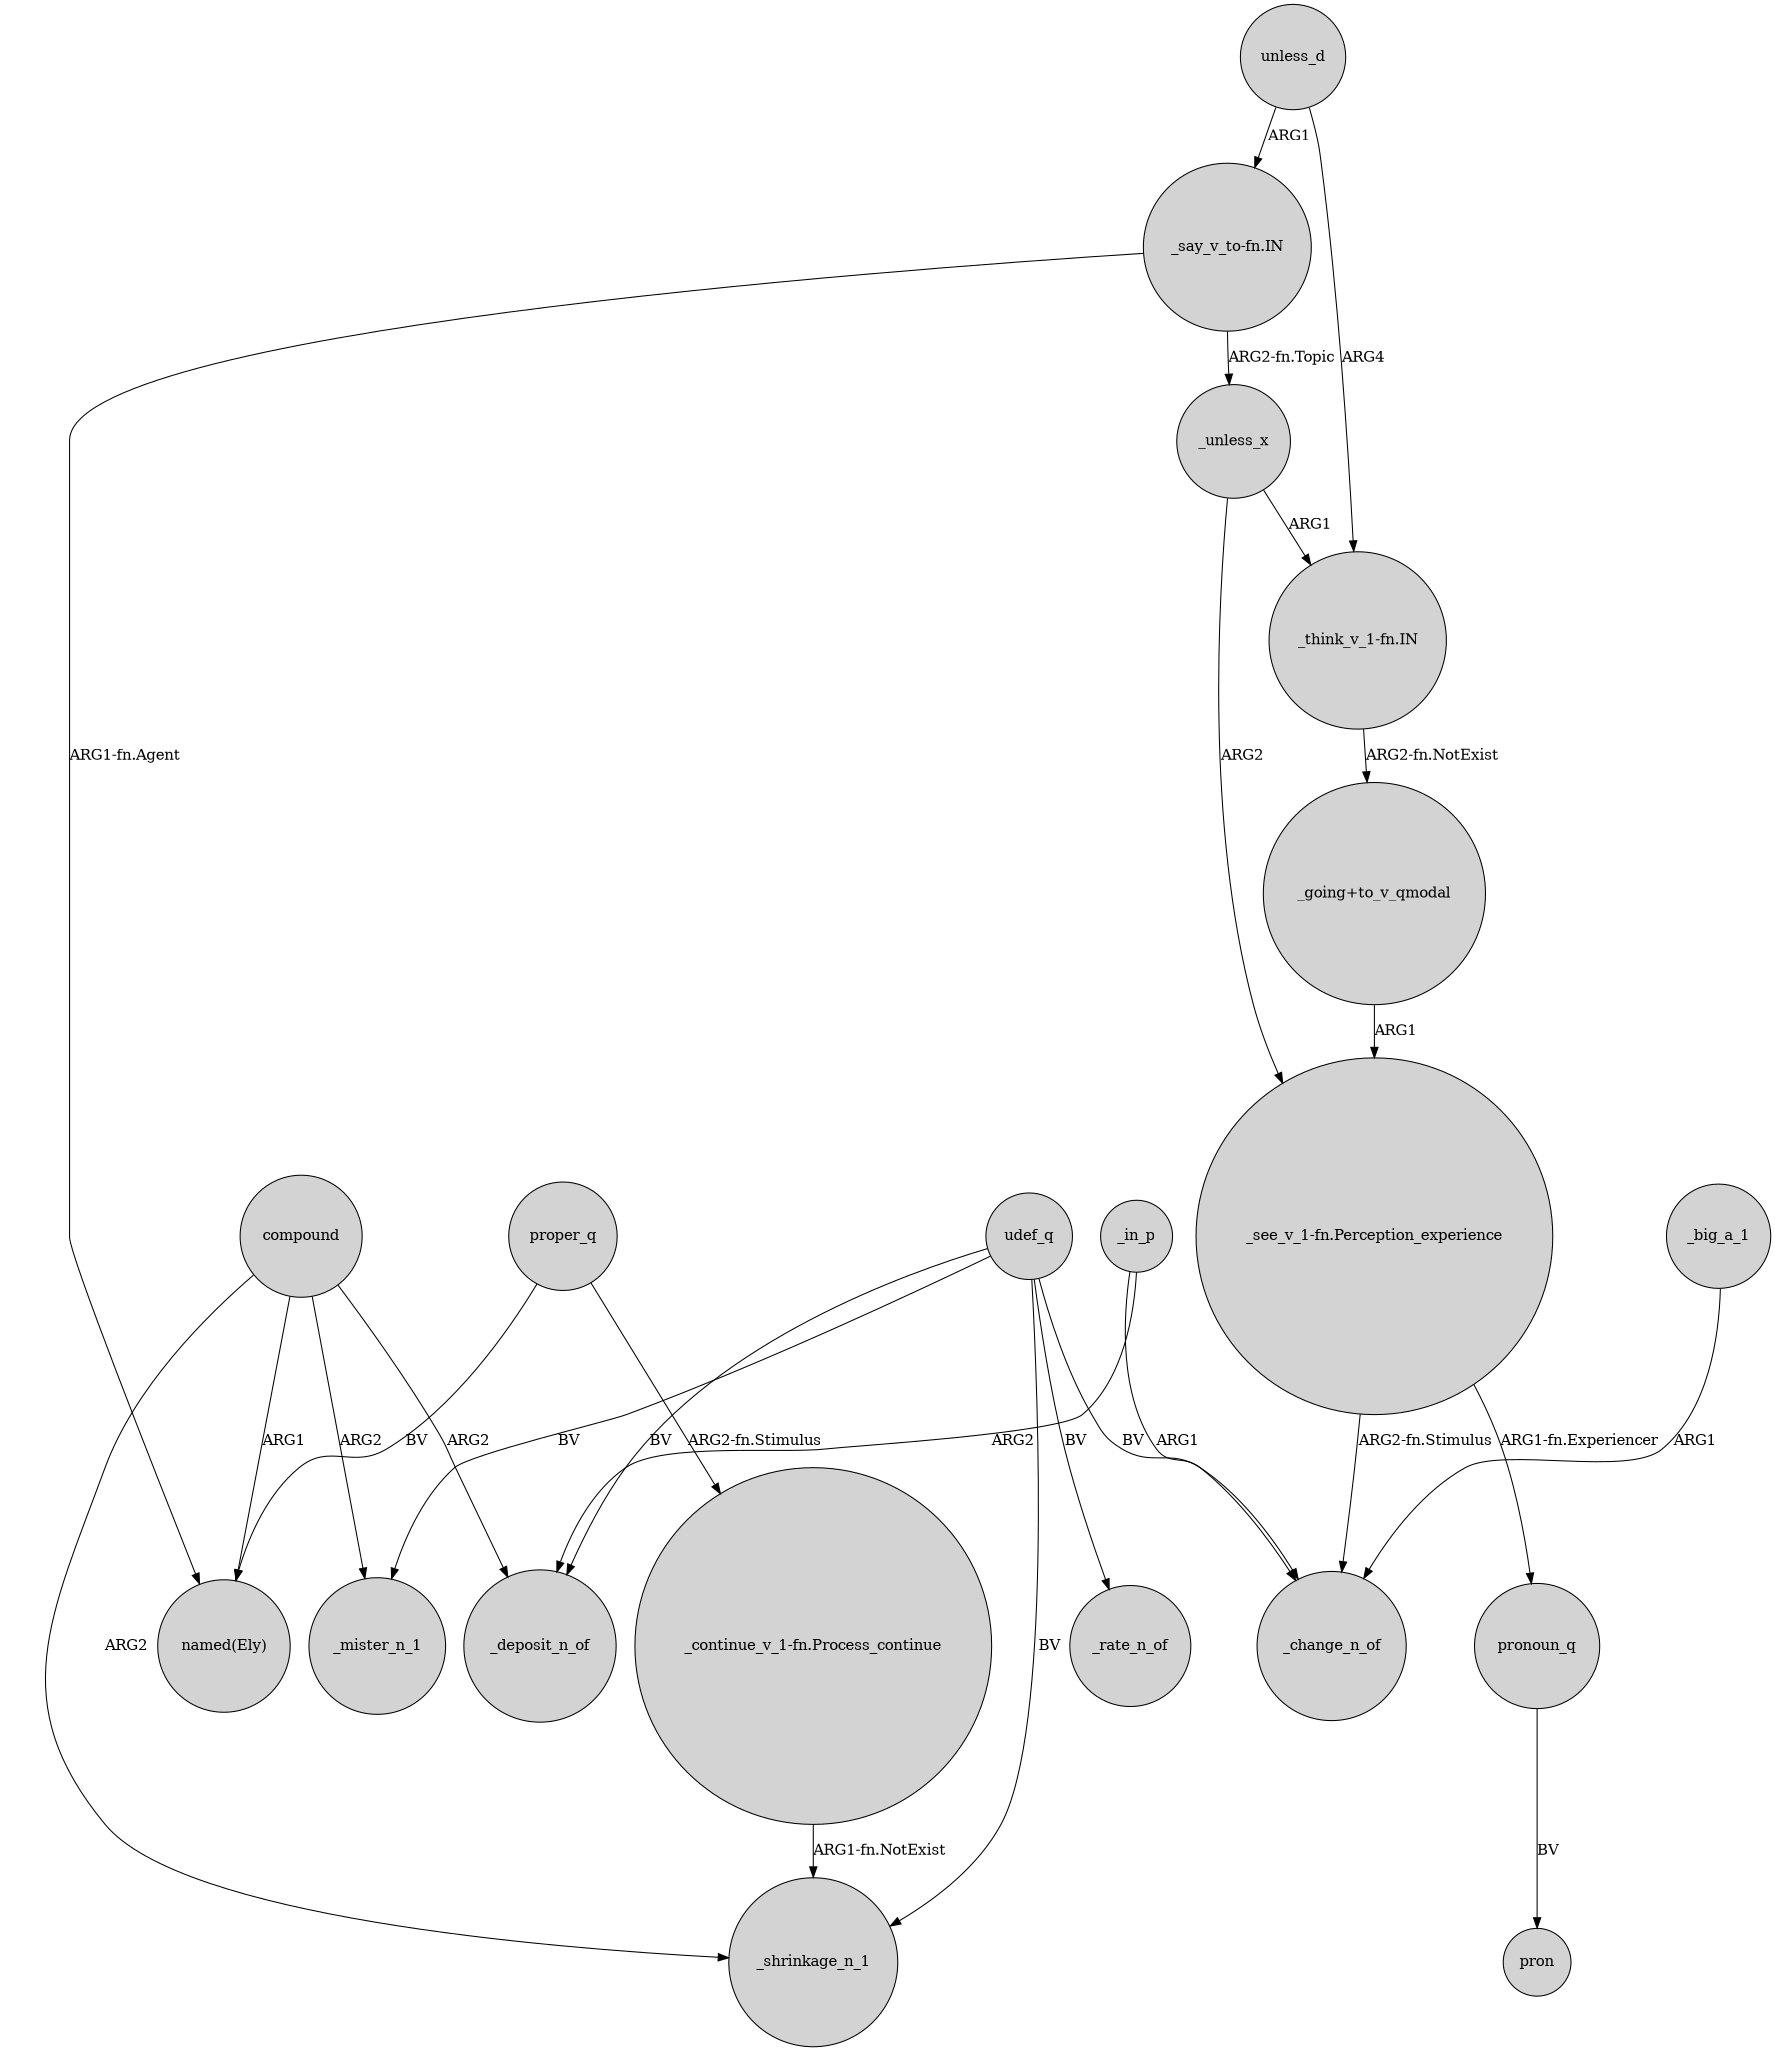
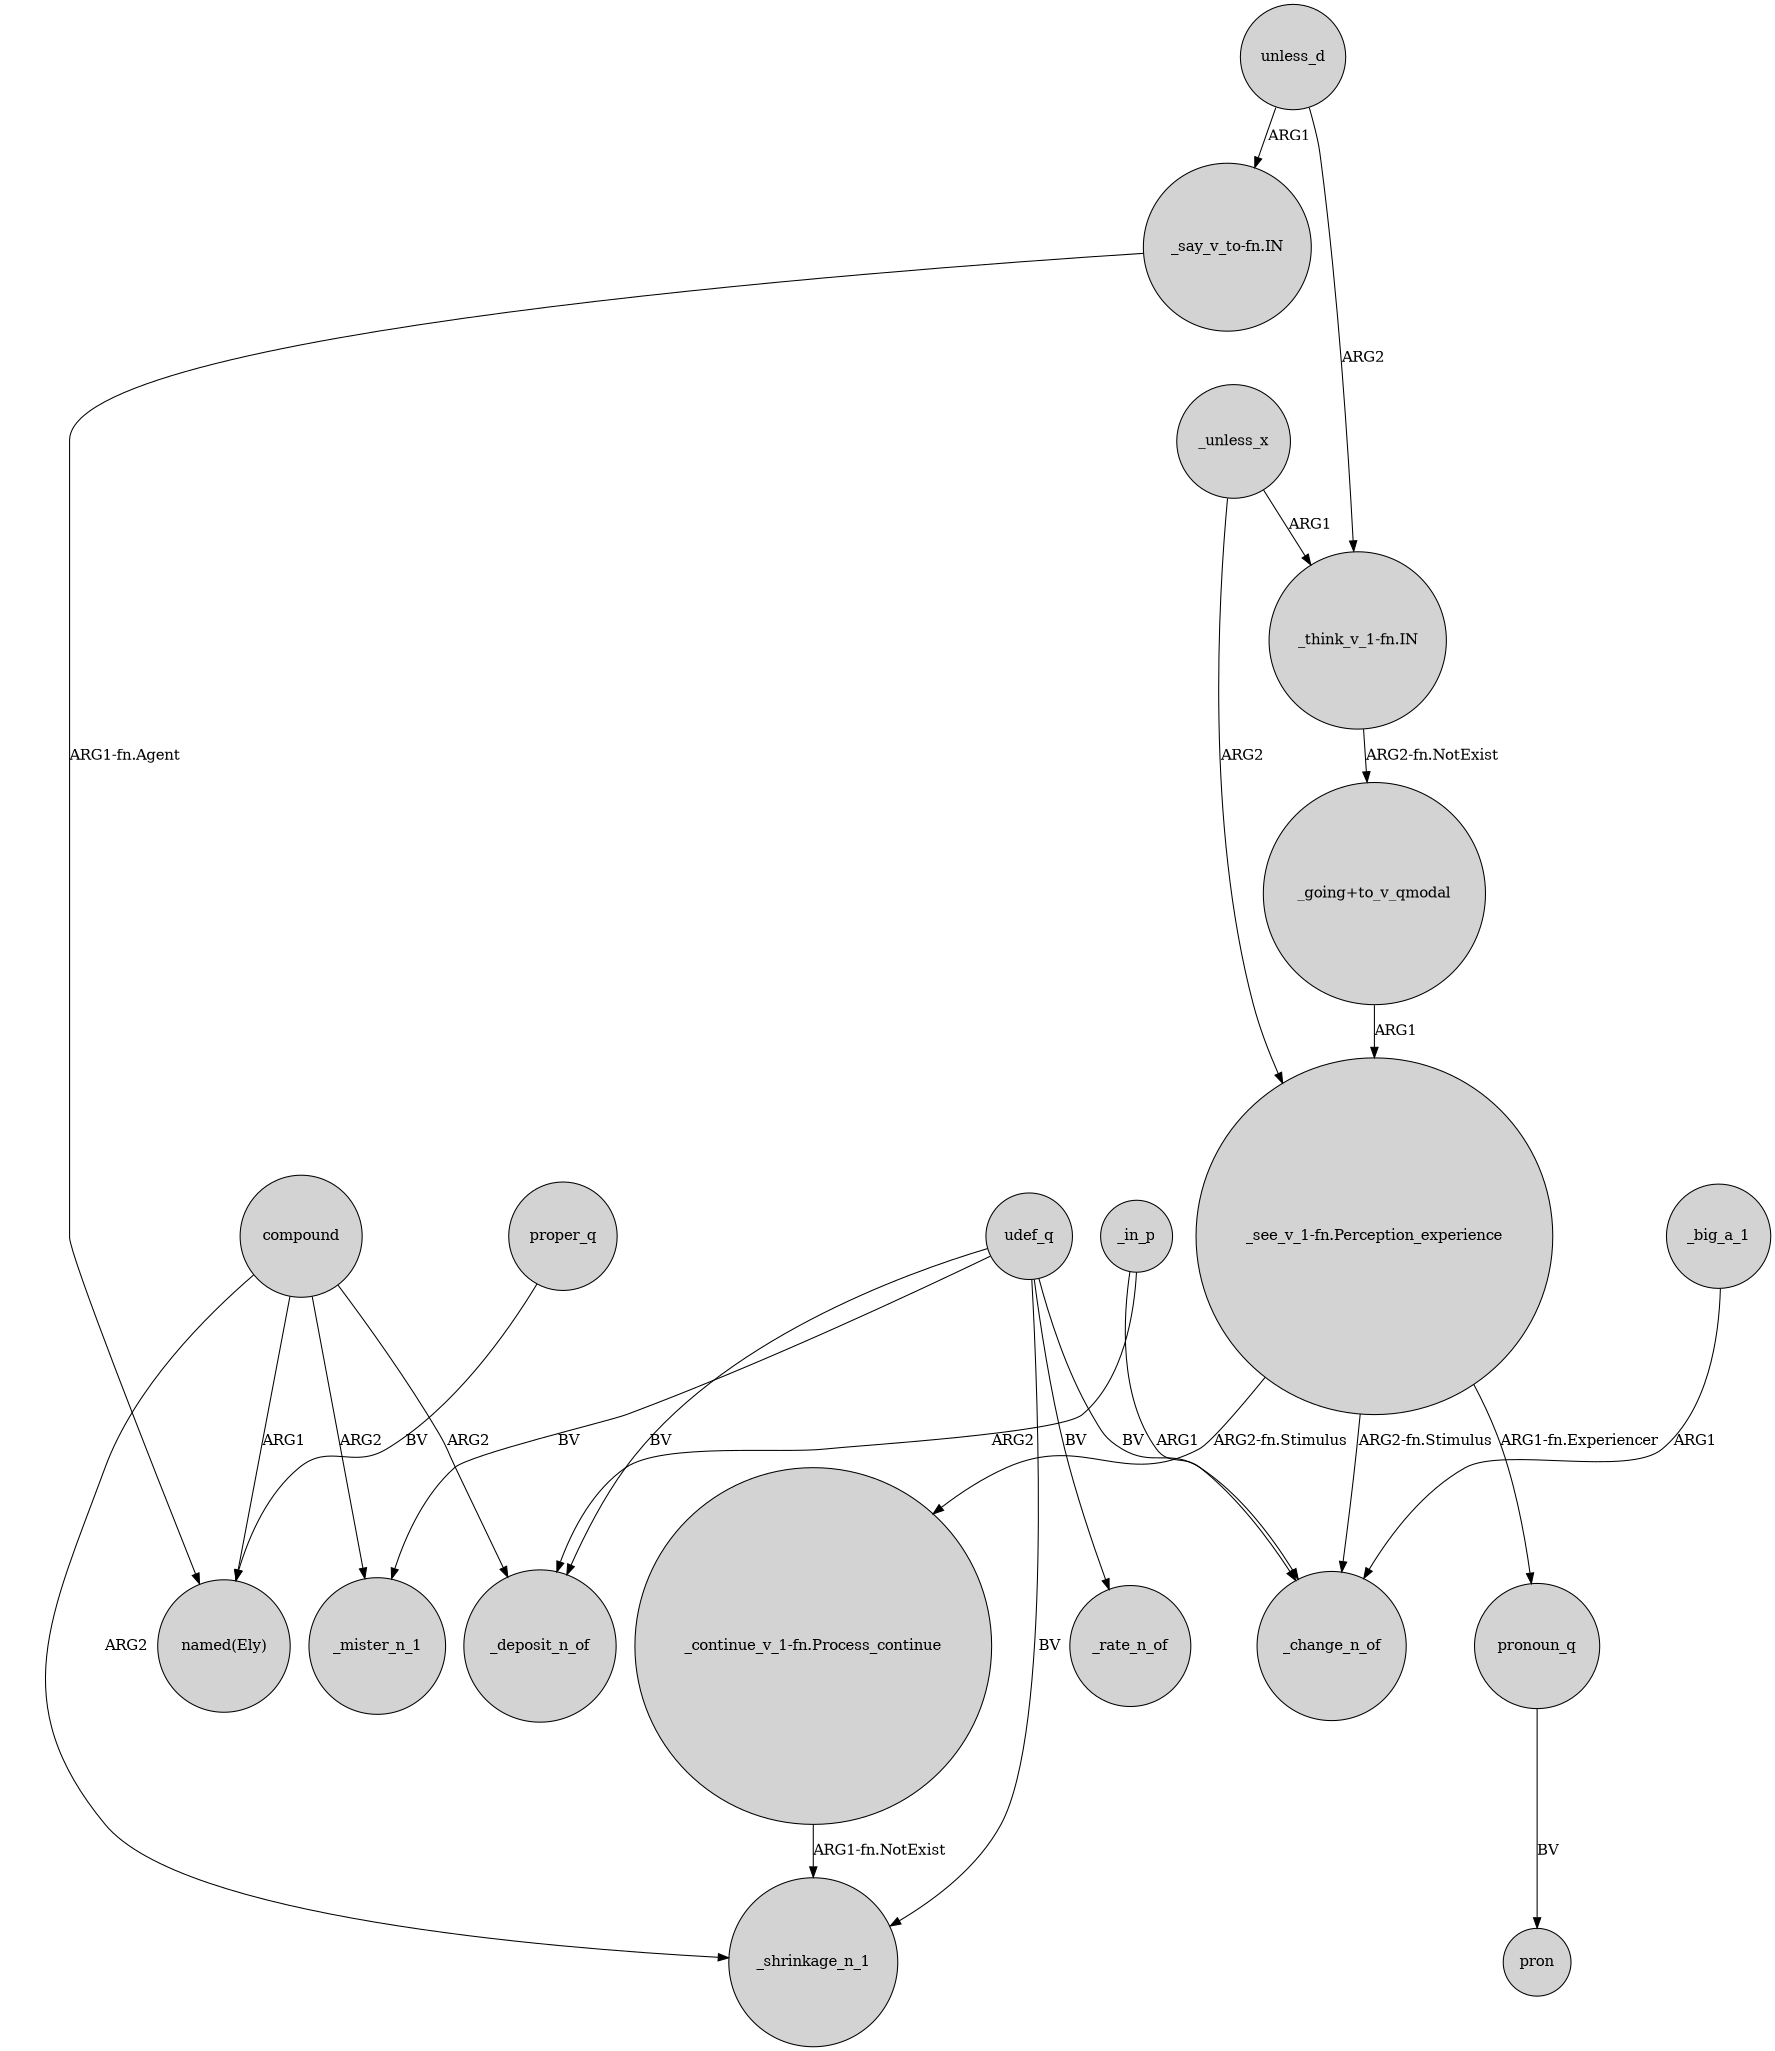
(1228, 353) -> none
(1363, 358) -> (1363, 358)
(653, 1384) -> (1114, 1462)
